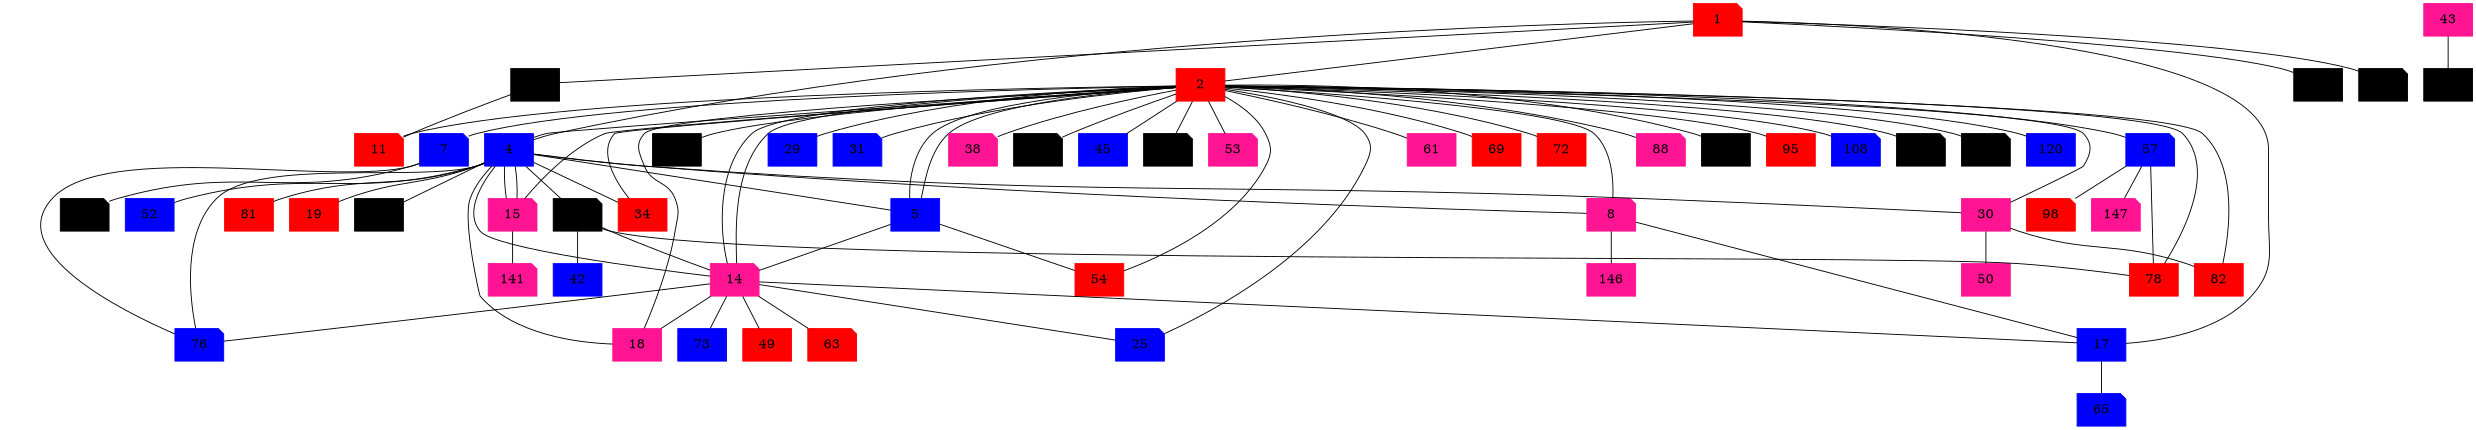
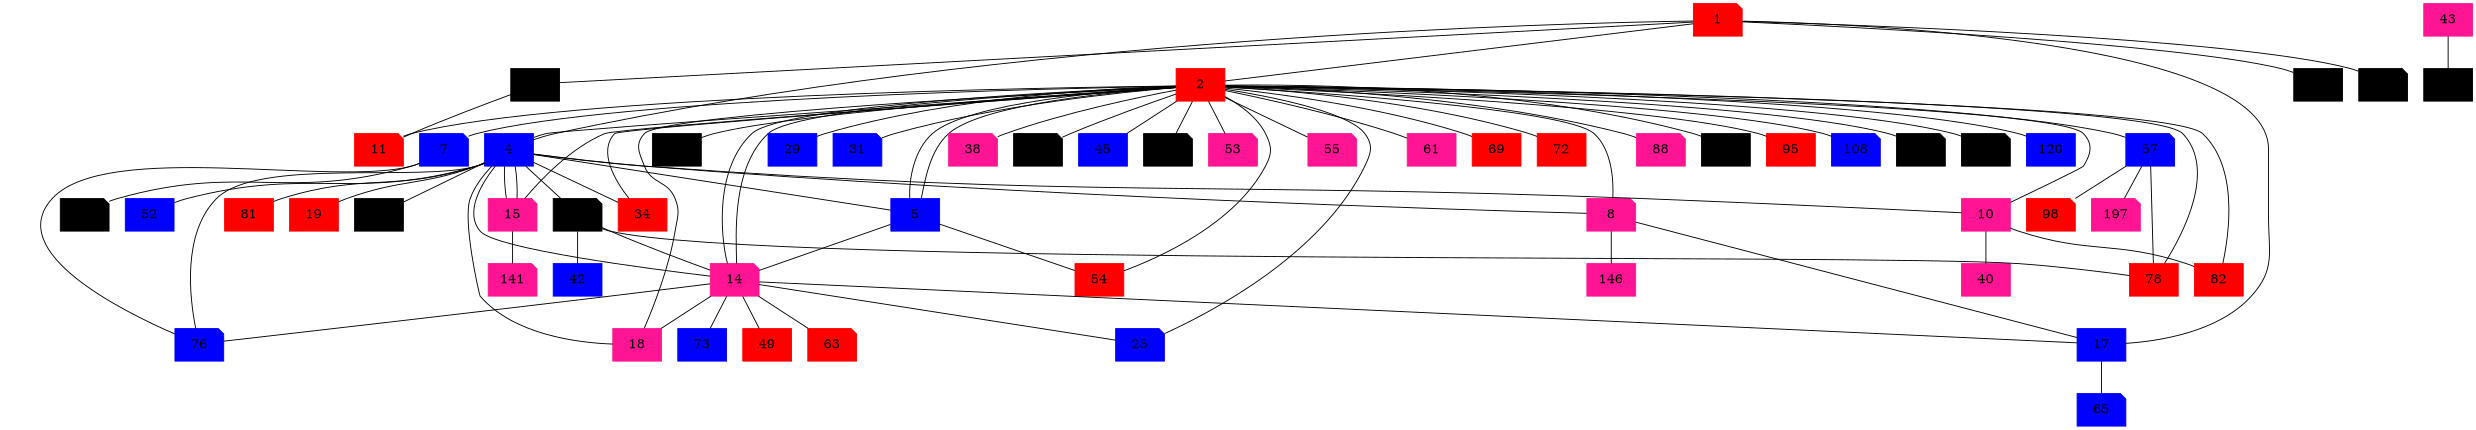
none -> (1332, 150)
(1986, 215) -> (1986, 215)
(2116, 215) -> (2116, 215)
(1986, 280) -> (1986, 280)
